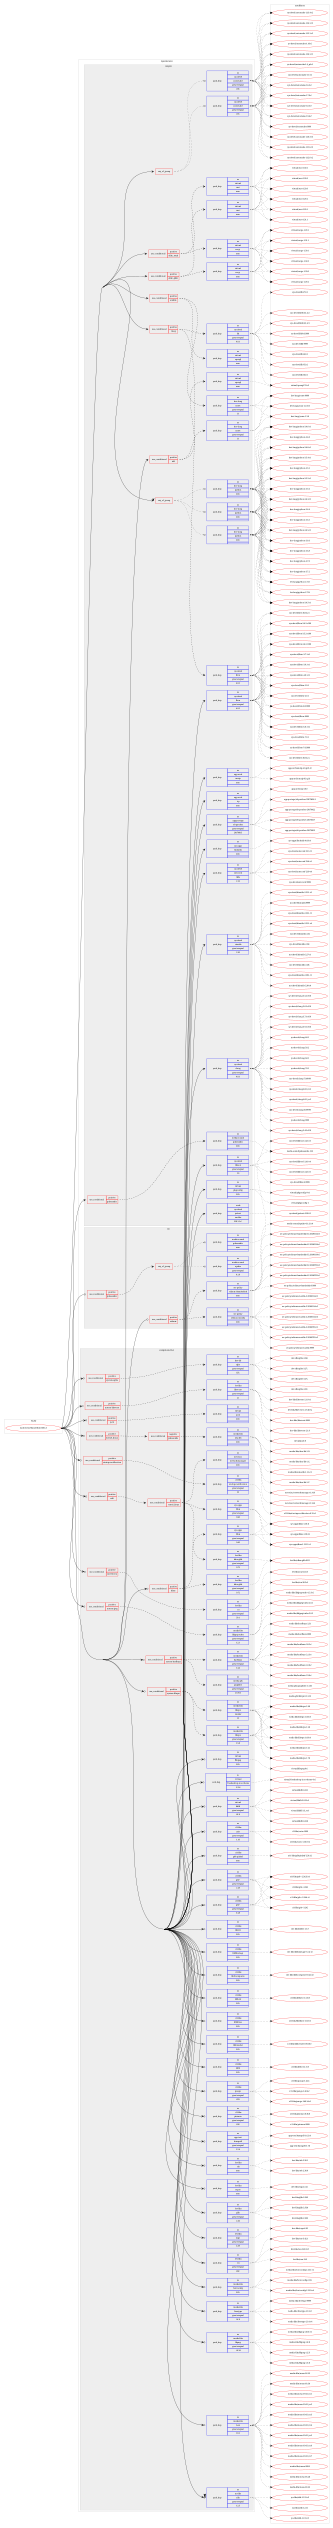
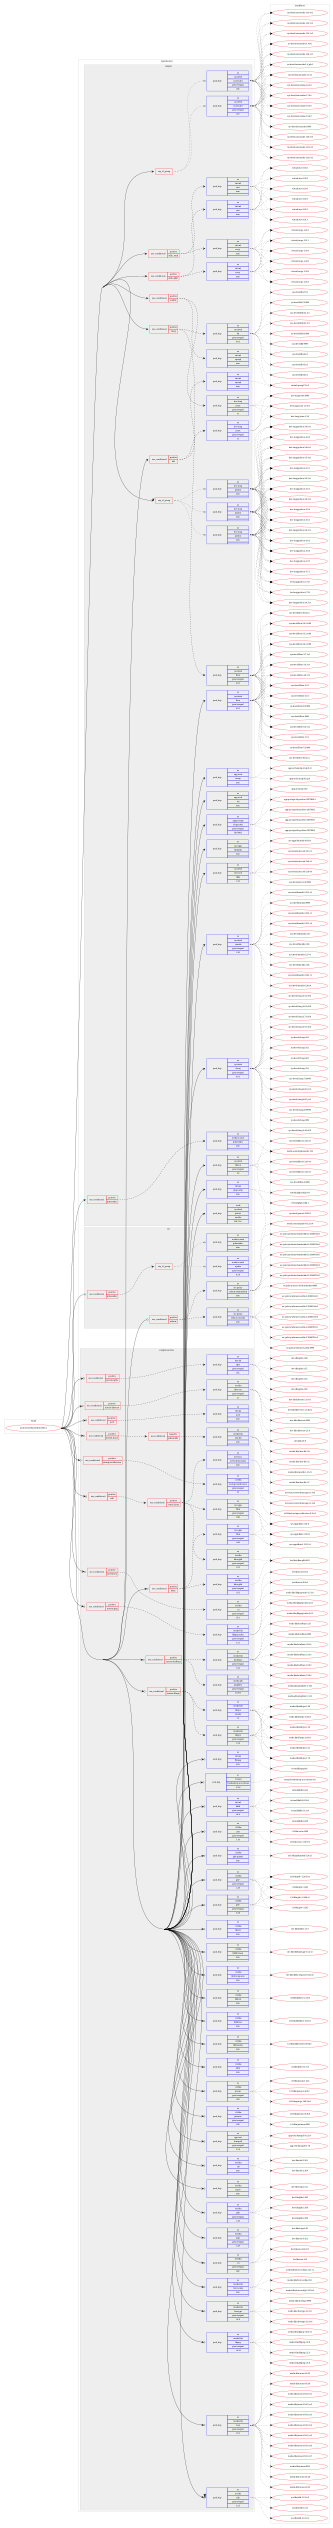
none -> (300, 303)
(300, 1286) -> (300, 1286)
(300, 1696) -> (300, 1696)
